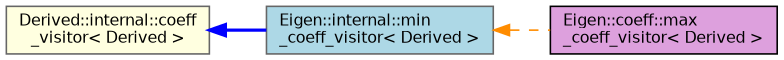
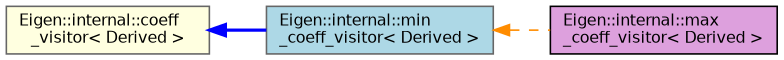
(108, 30) -> (108, 30)
(664, 30) -> (664, 30)
